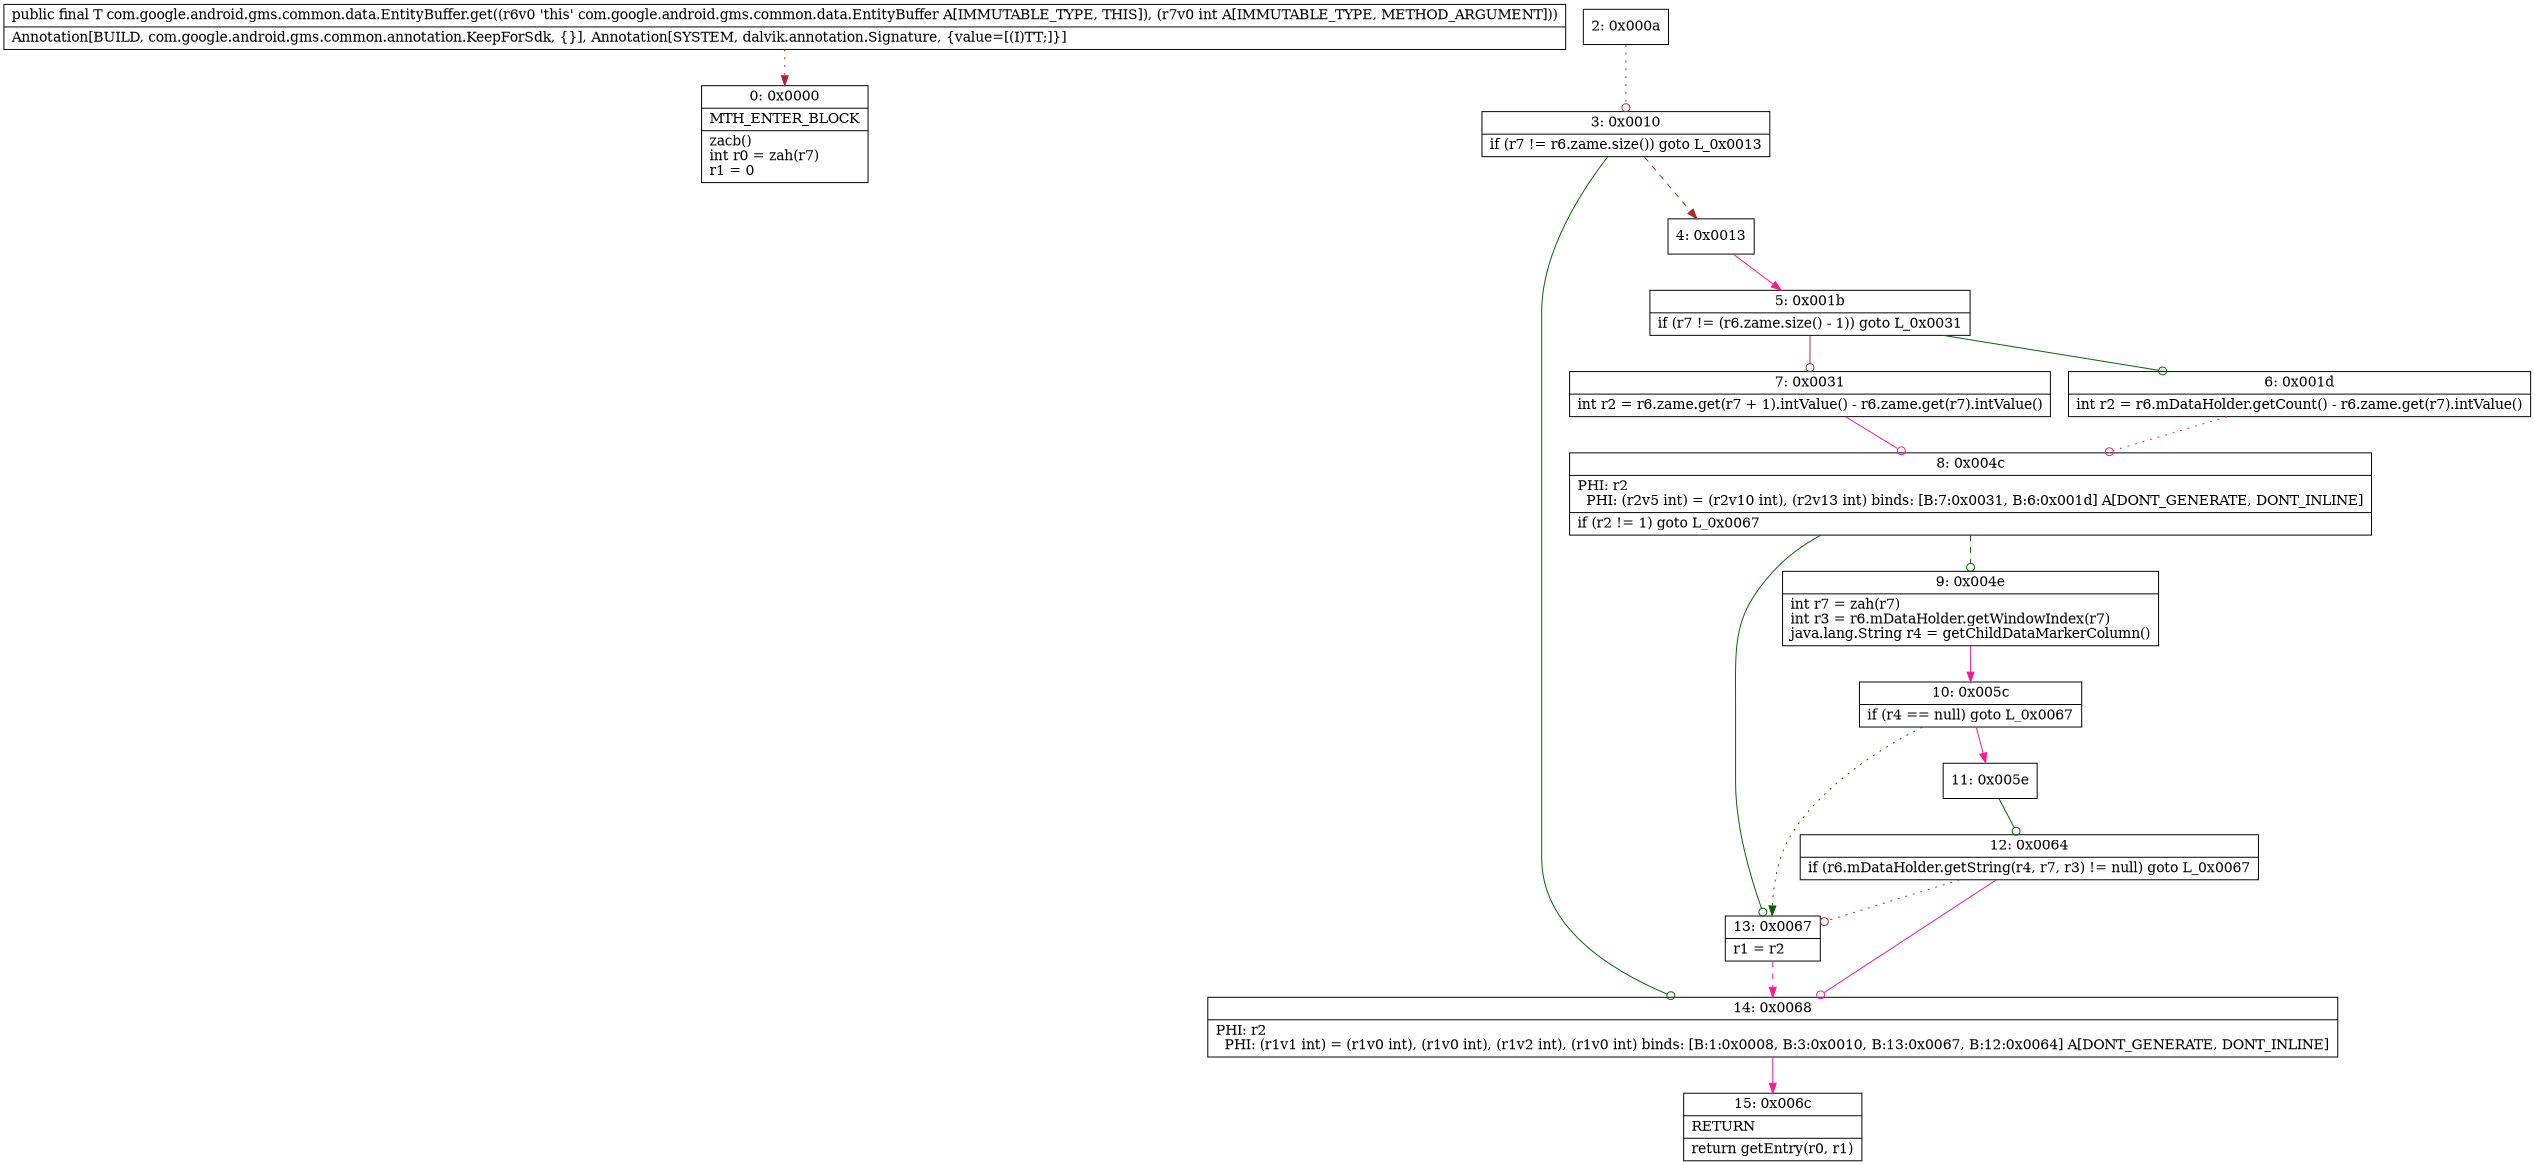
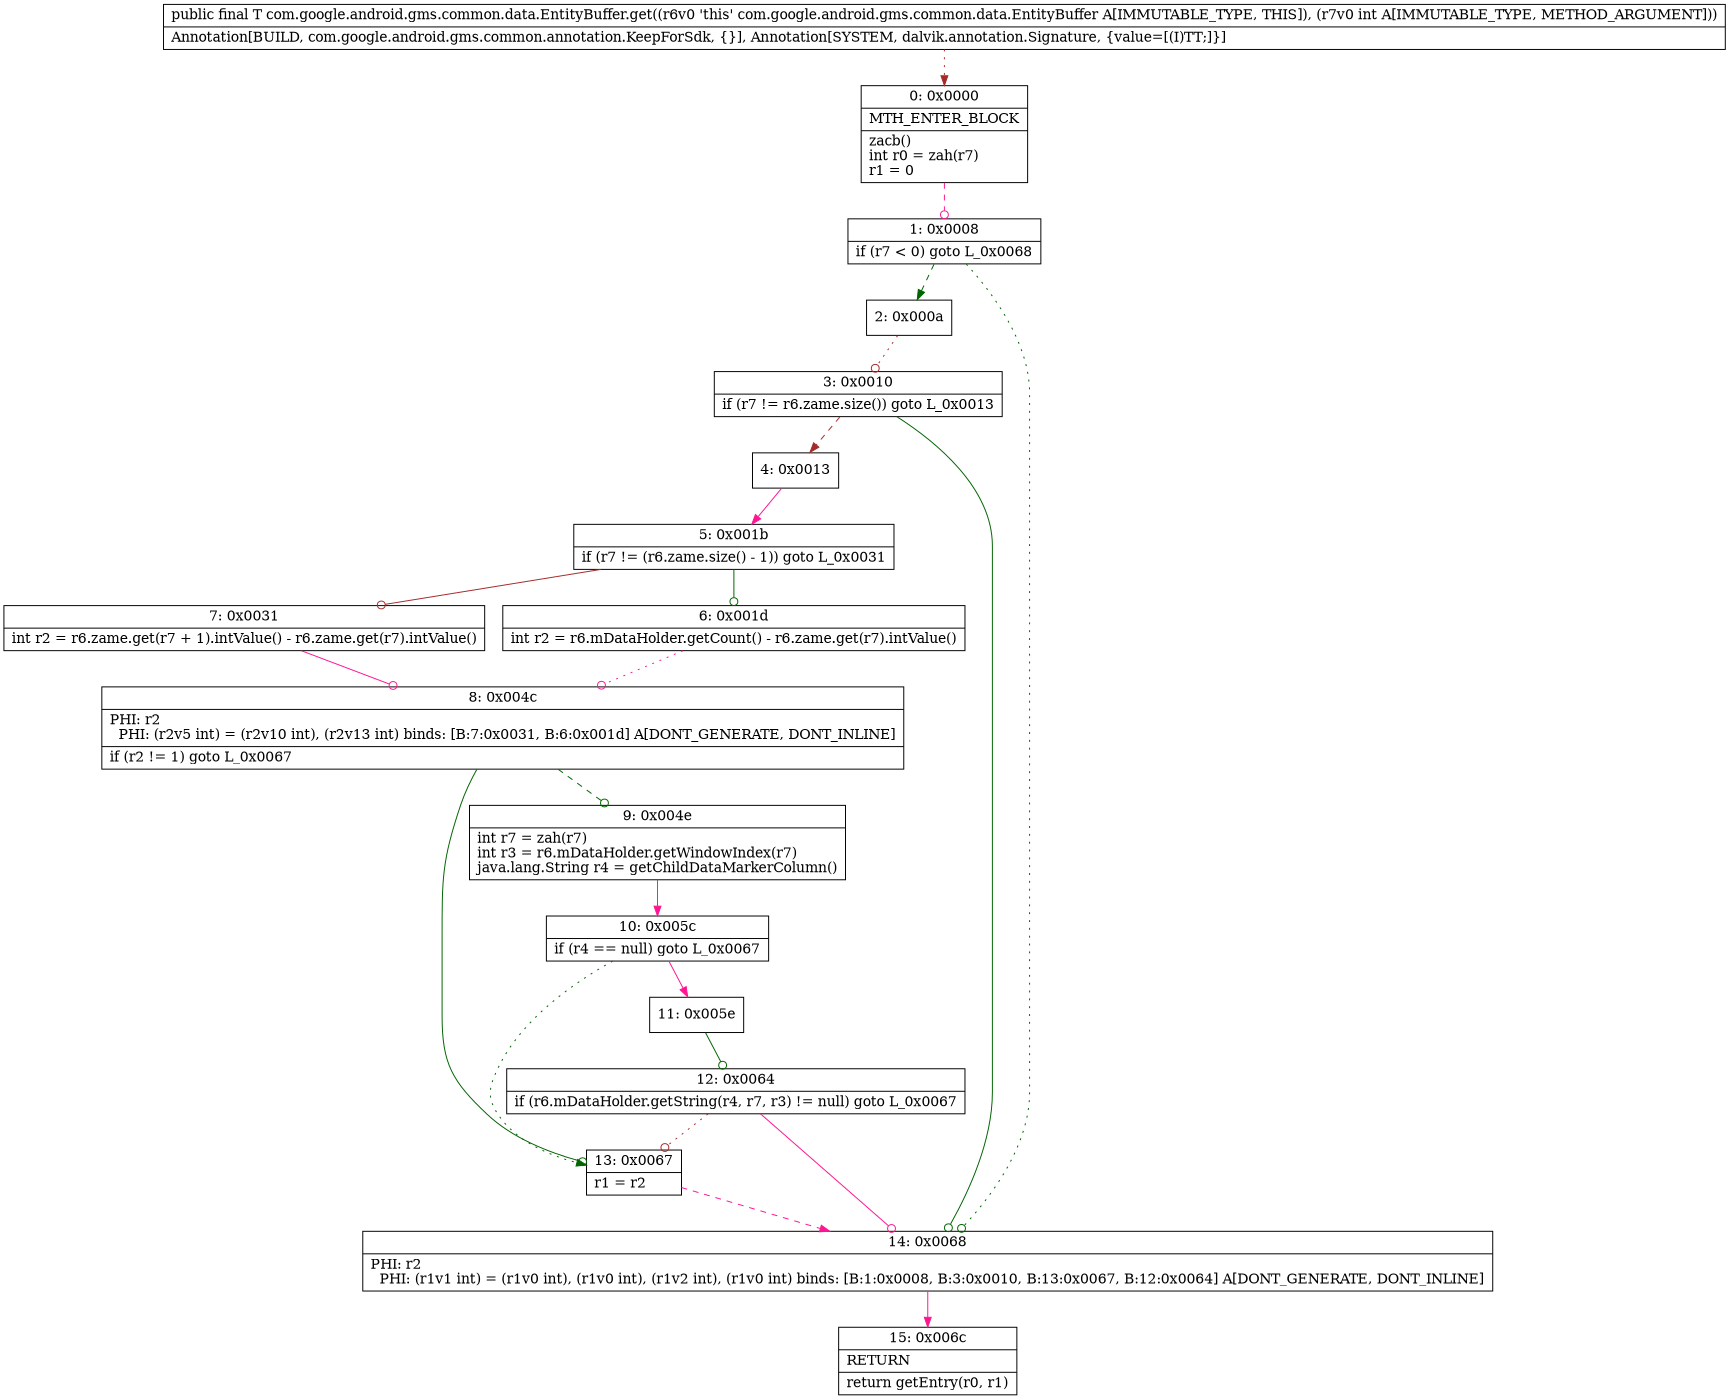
none -> (944, 241)
